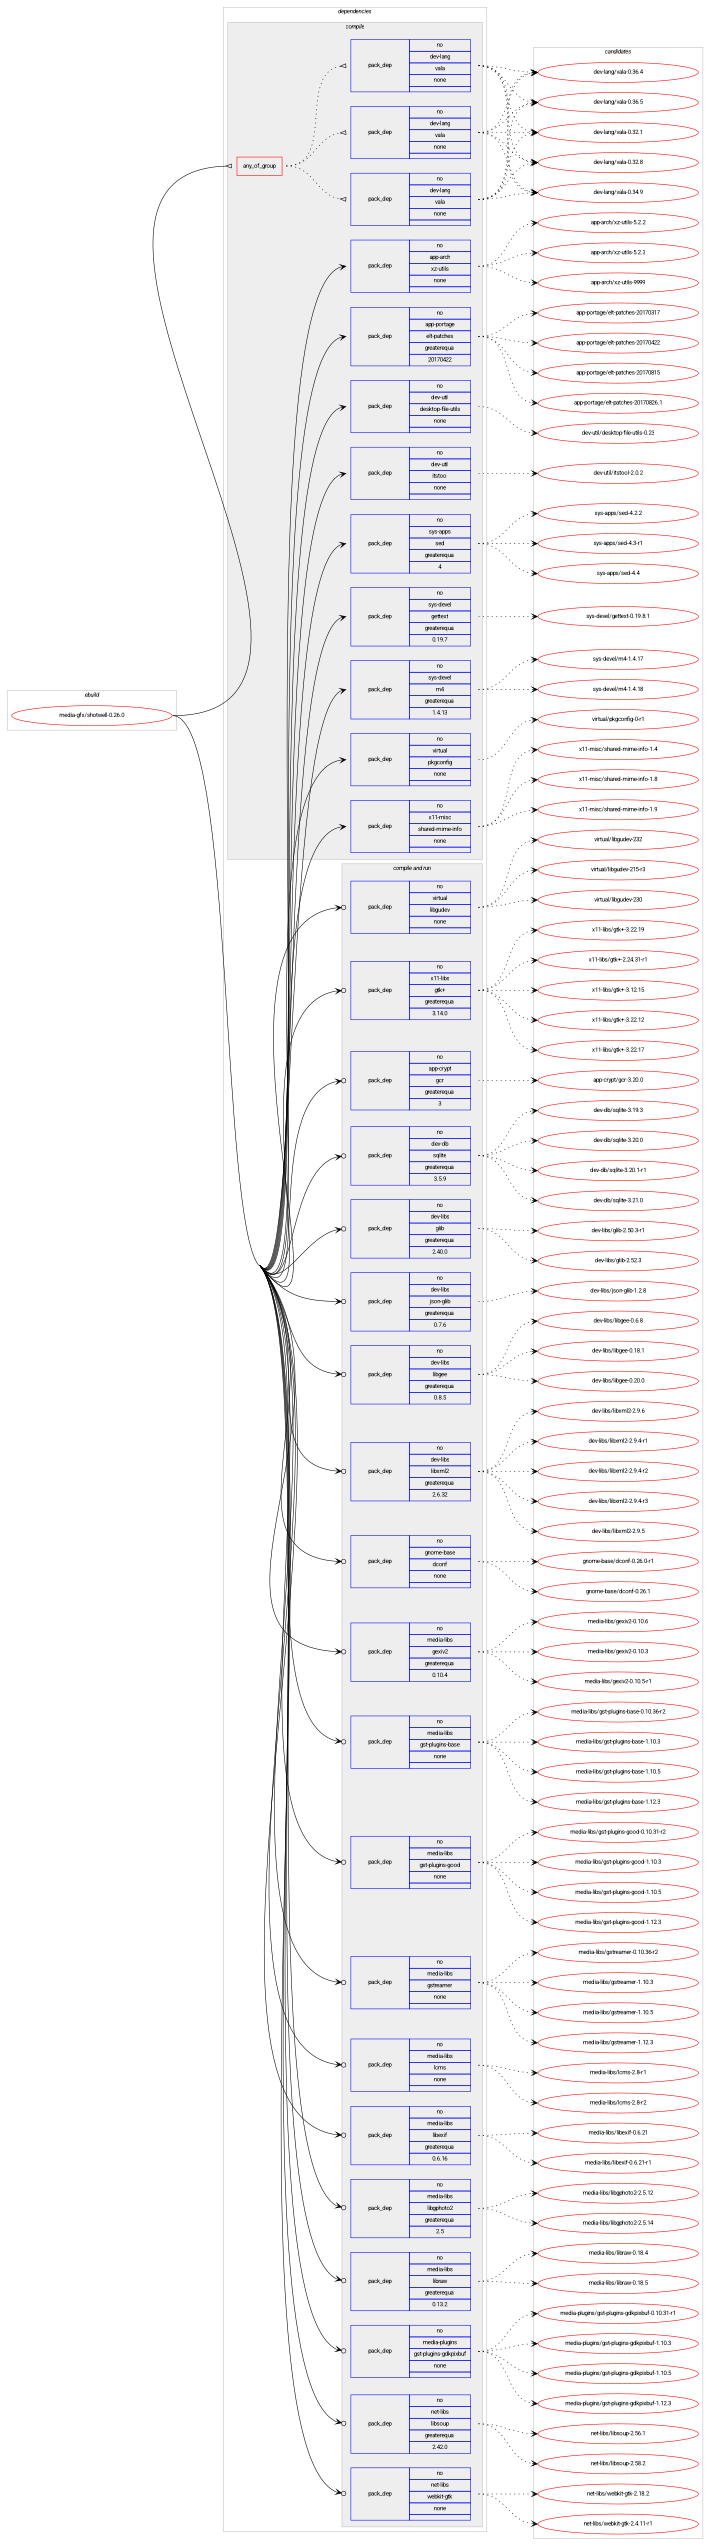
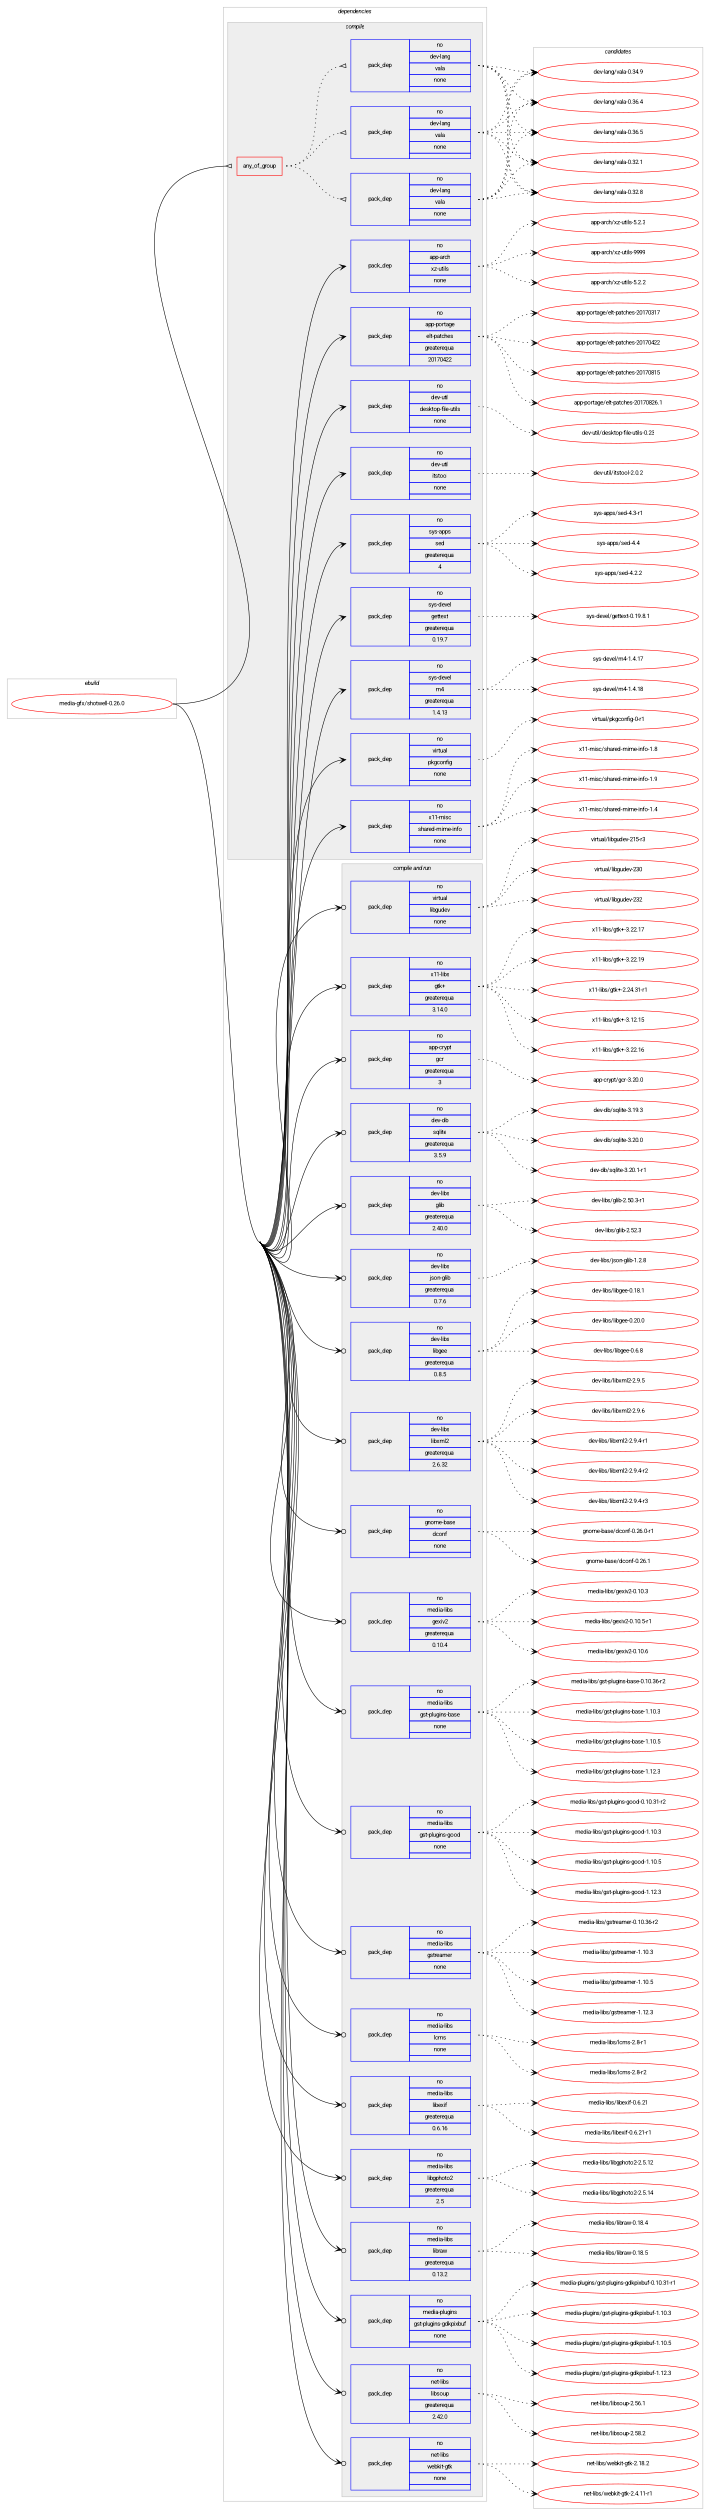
(618, 1020) -> (618, 1050)
(618, 1201) -> none
